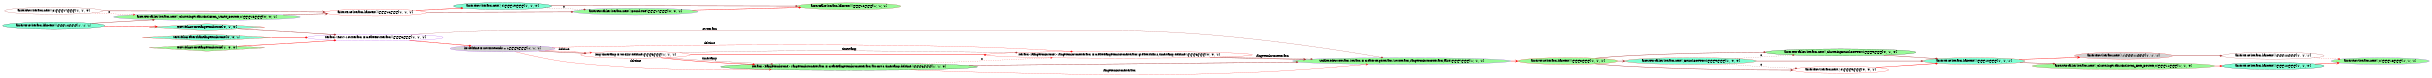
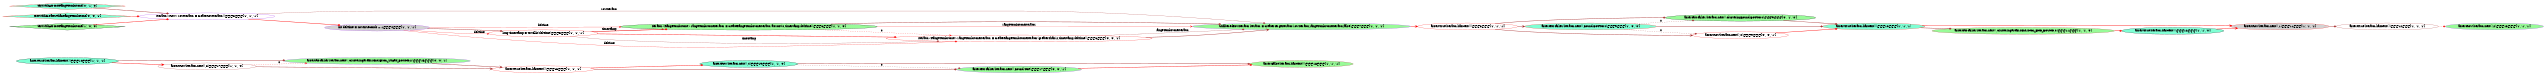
(130, 26) -> (137, 64)
(207, 48) -> (67, 27)
(1568, 61) -> (1468, 26)
(2326, 64) -> (2226, 29)
